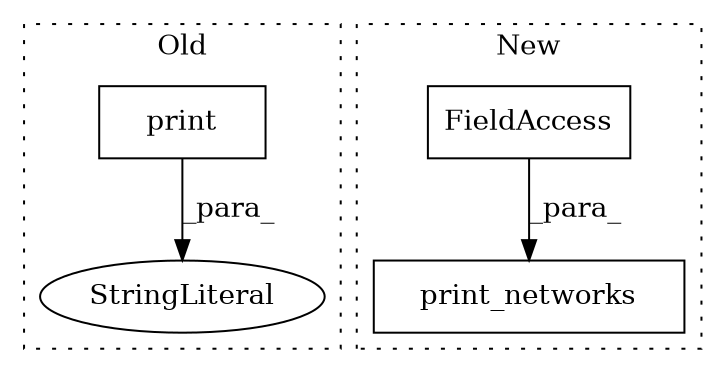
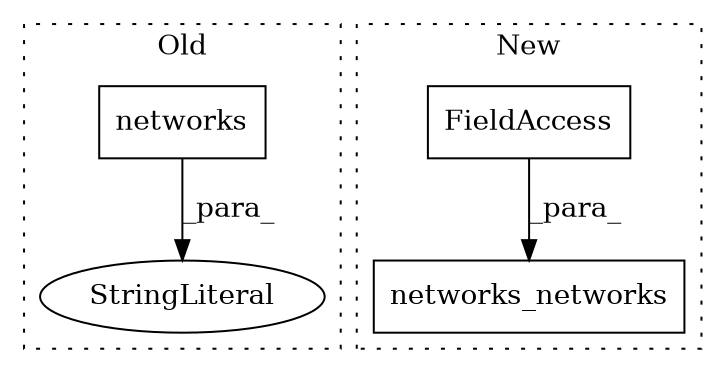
(182, 122) -> (182, 122)
(529, 297) -> (529, 297)
